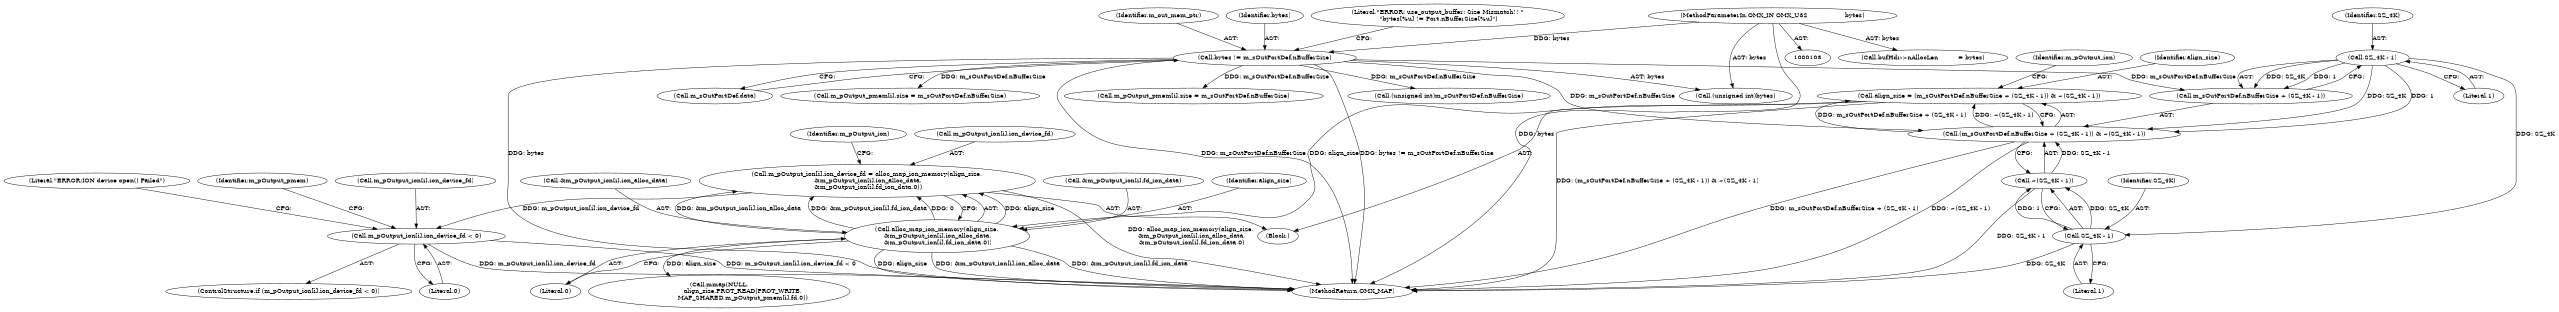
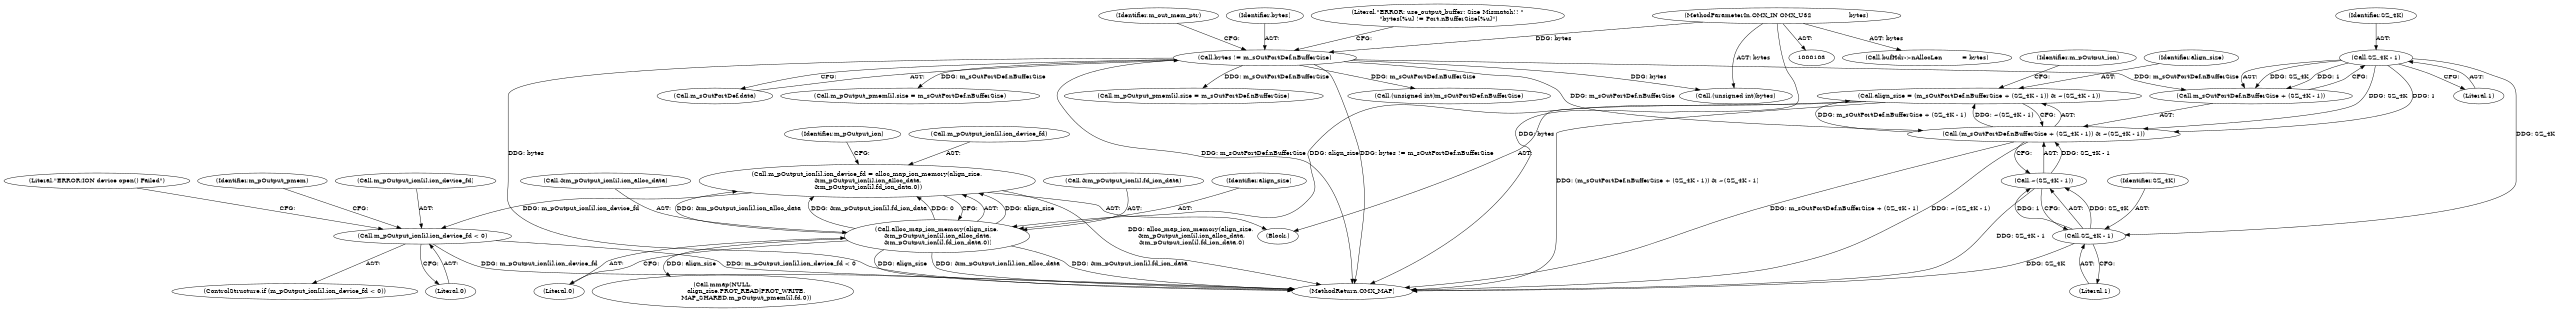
(1232, 39) -> (1233, 39)
(918, 77) -> (919, 77)
(1648, 77) -> (1649, 77)
